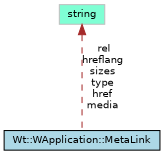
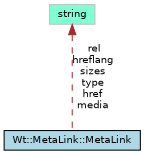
(82, 140) -> (72, 140)
